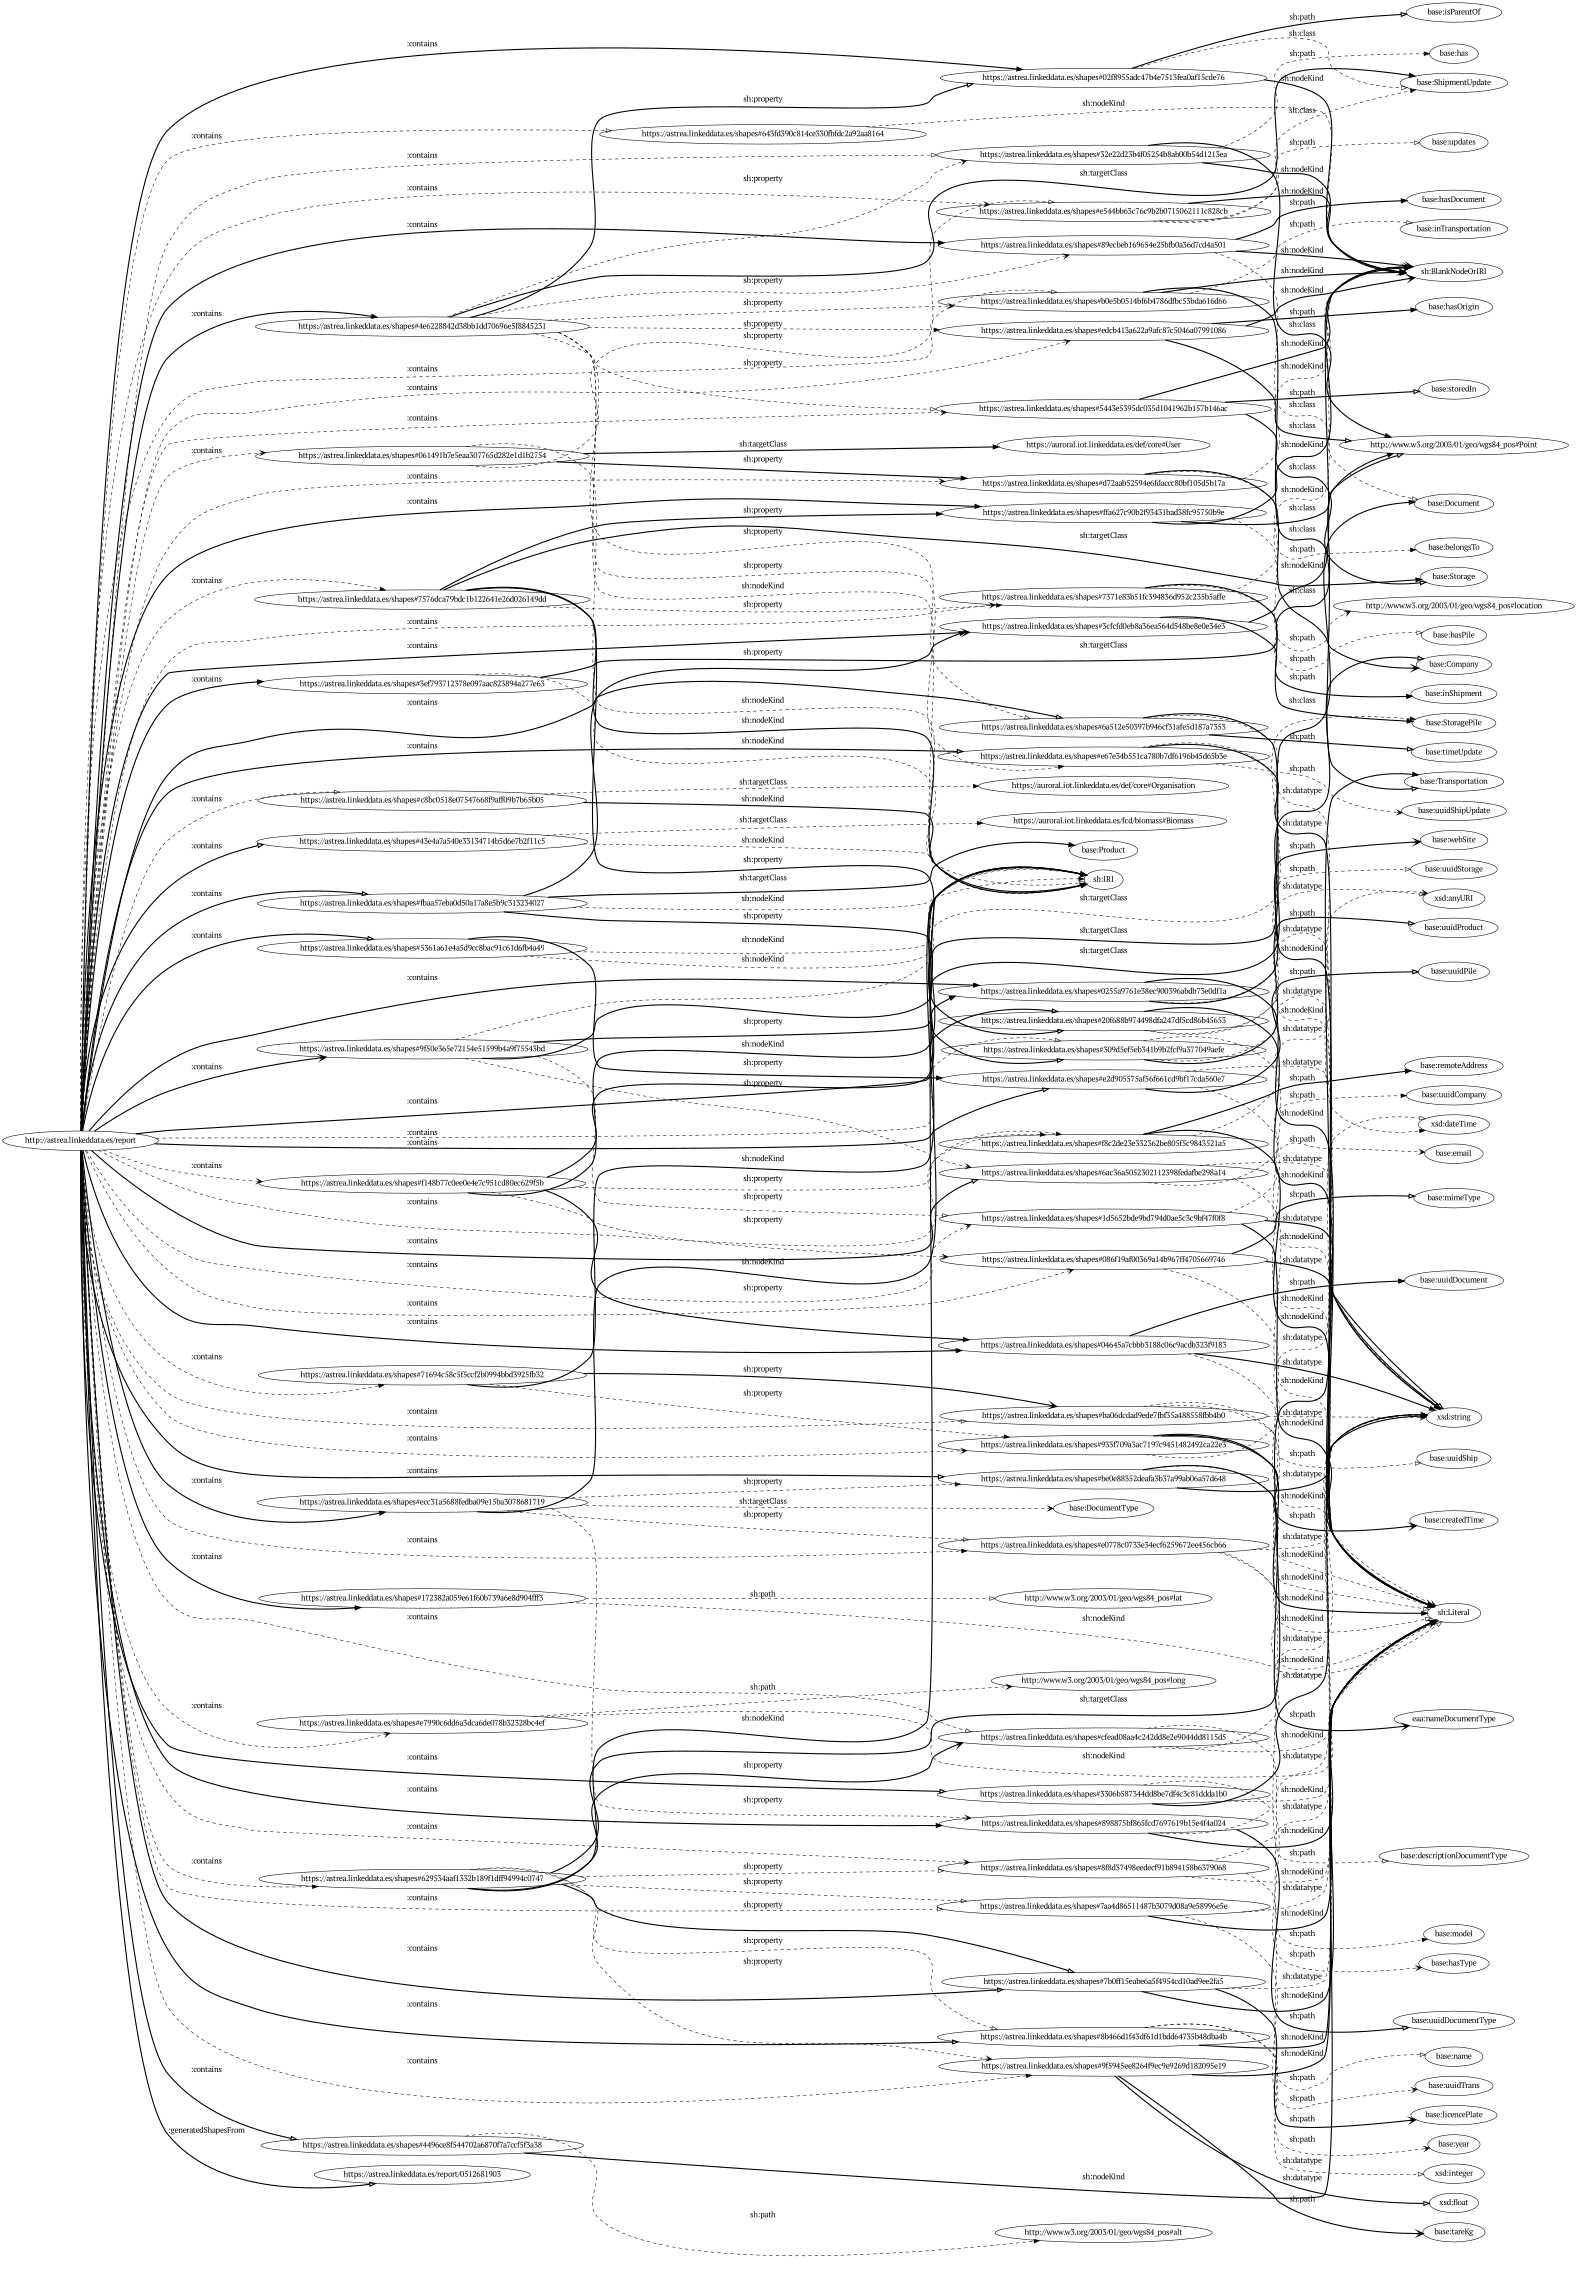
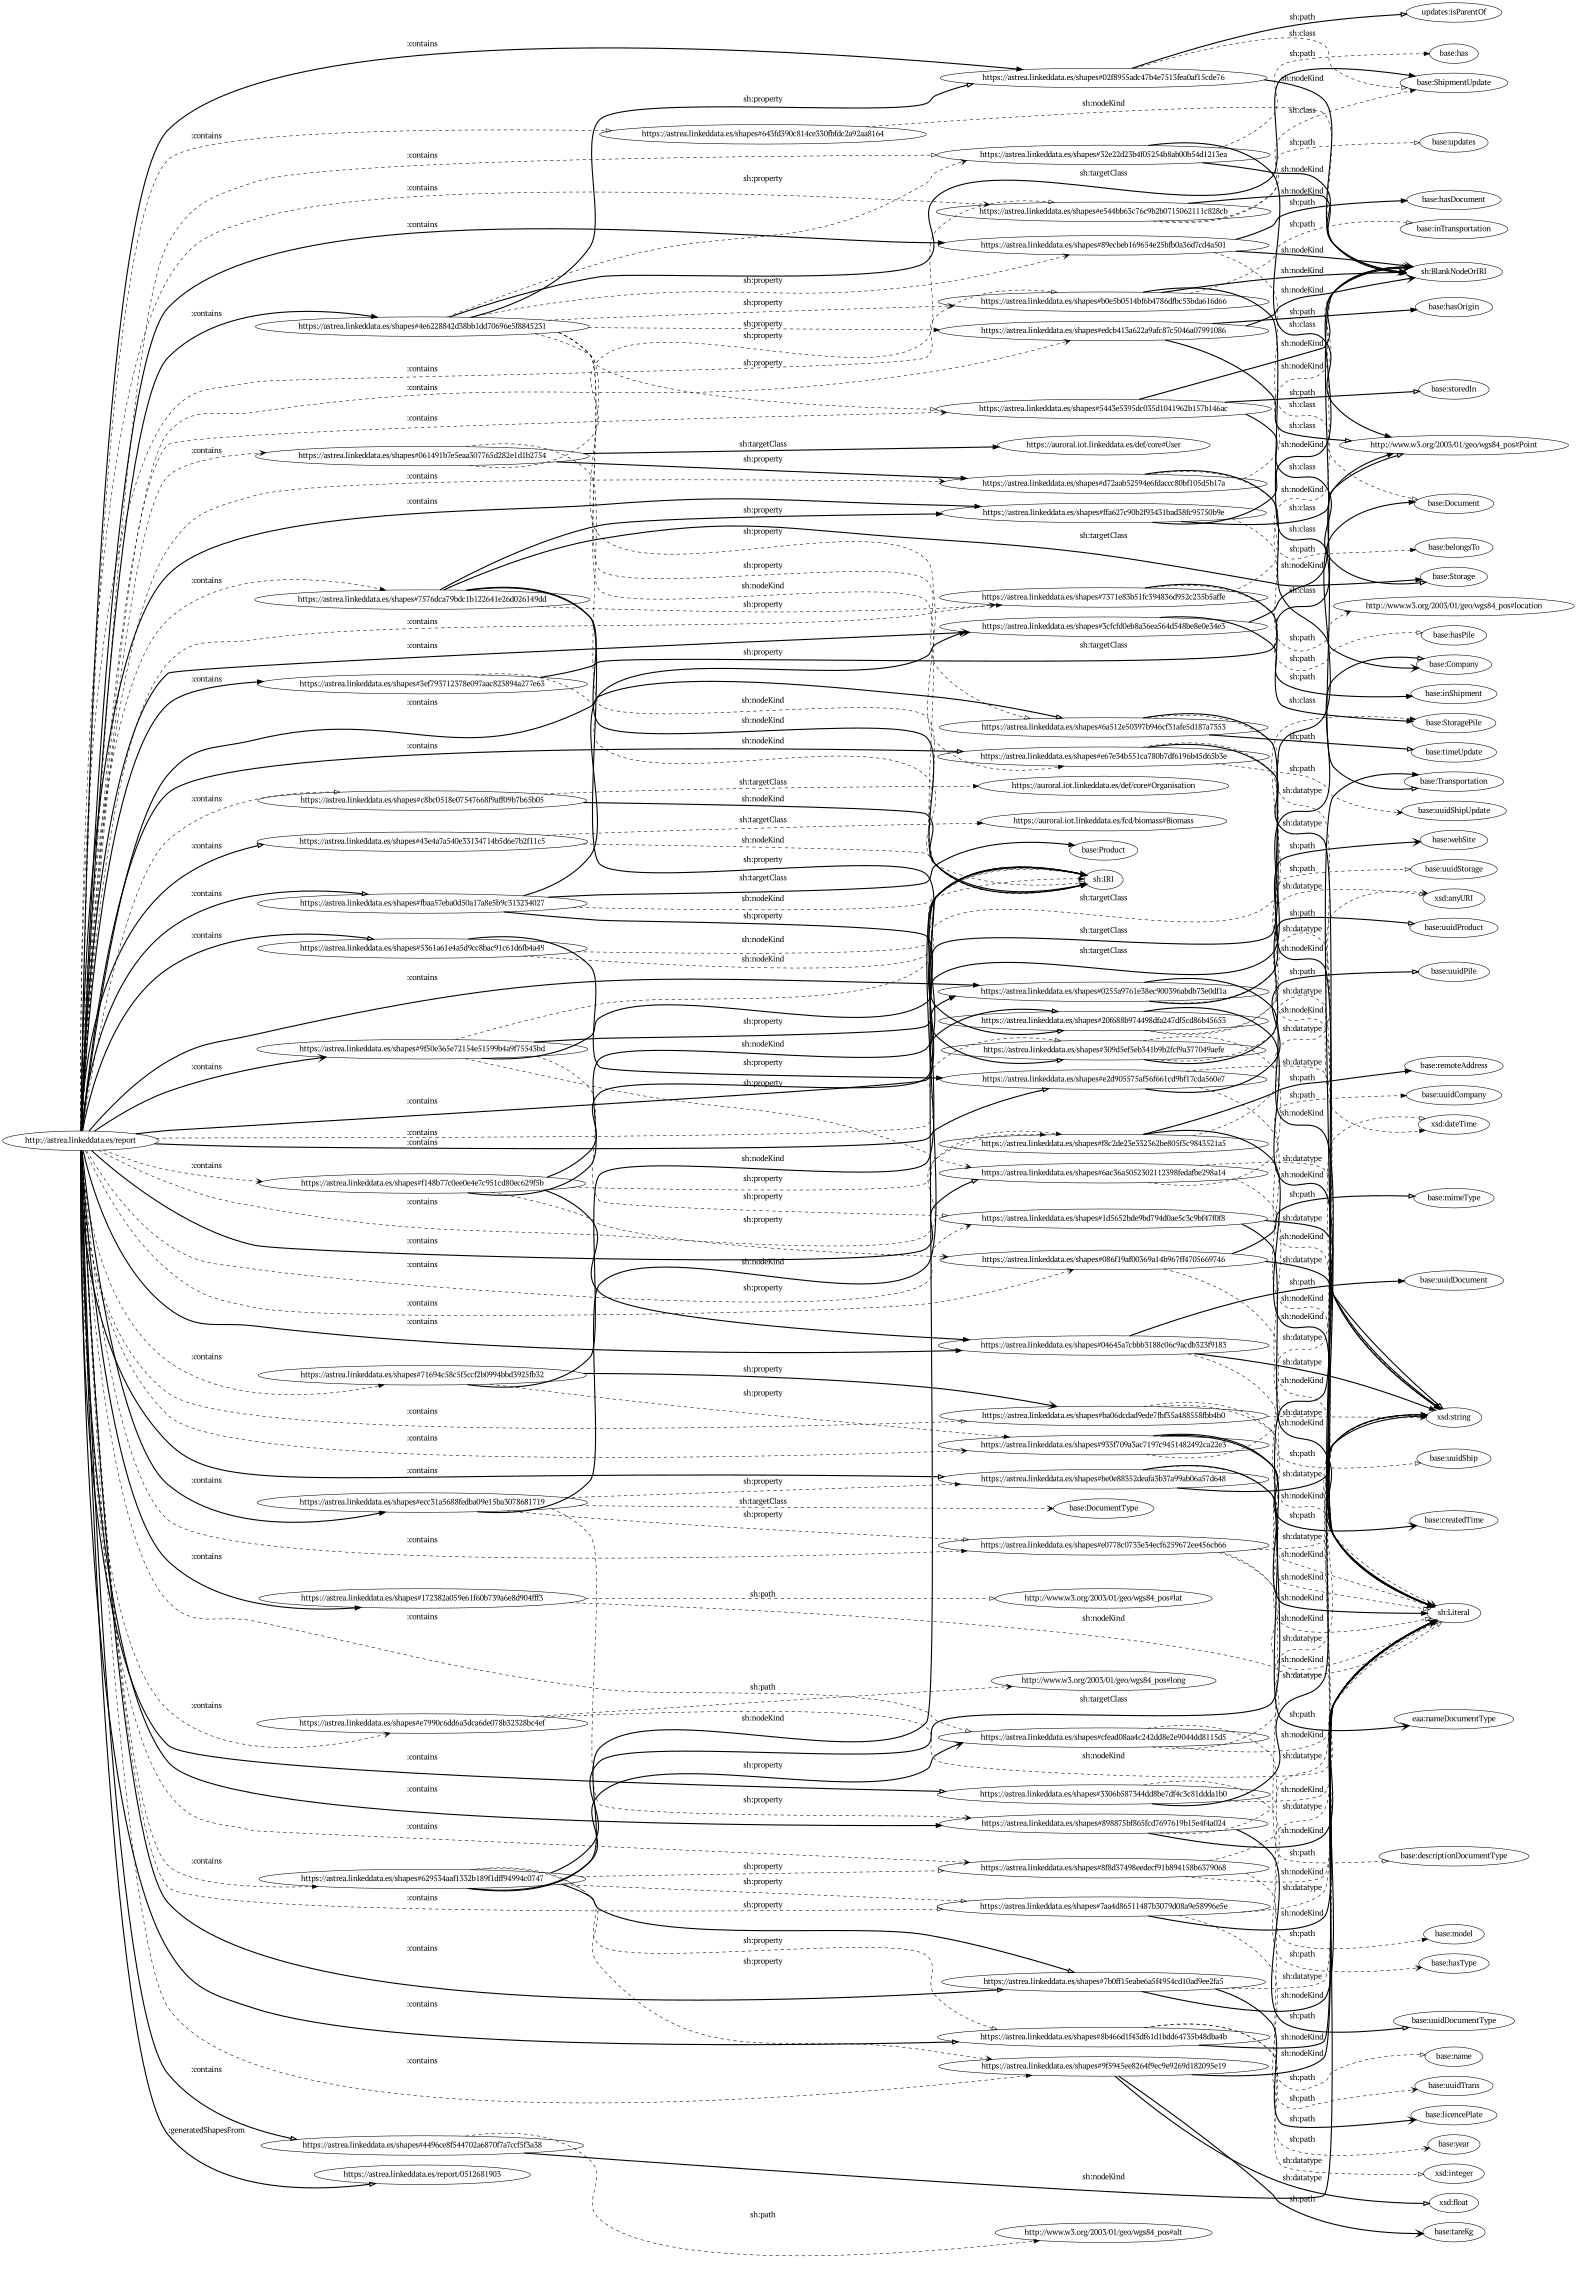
(1454, 12) -> (1454, 12)
(1454, 1154) -> none
